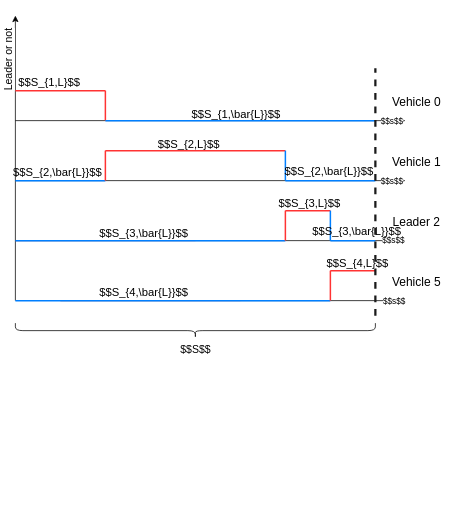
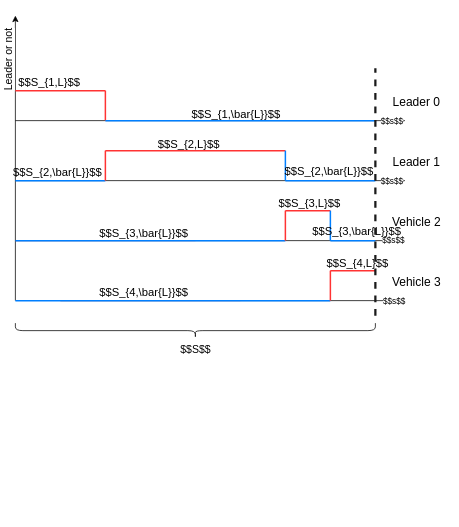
(417, 102) -> (417, 102)
(417, 162) -> (417, 162)
(417, 222) -> (417, 222)
(417, 282) -> (417, 282)
